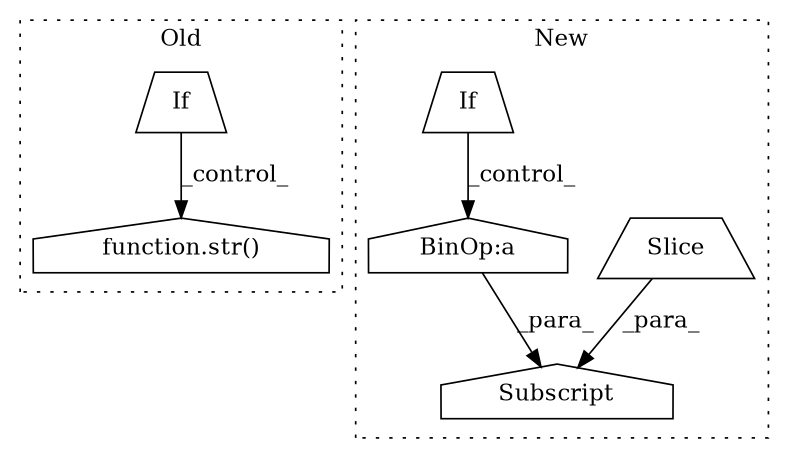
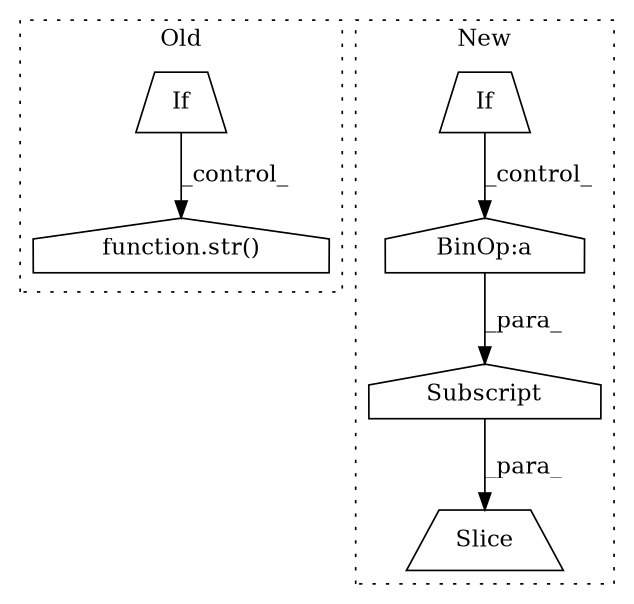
(620, 317) -> (485, 456)
